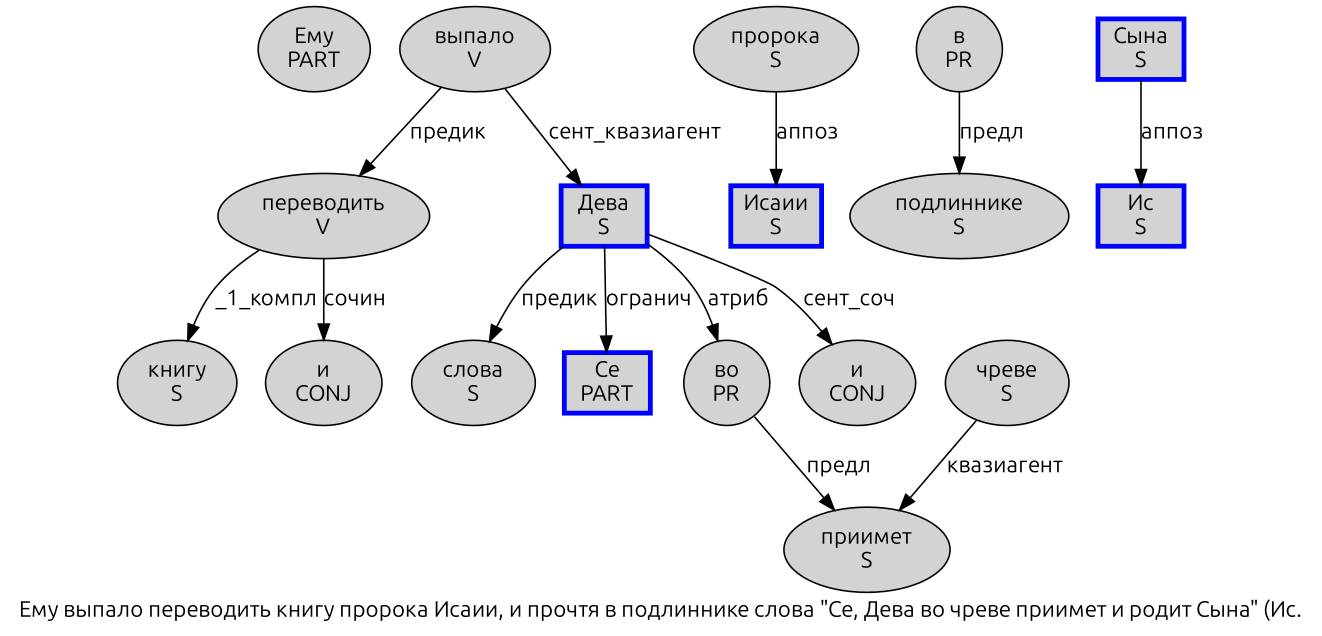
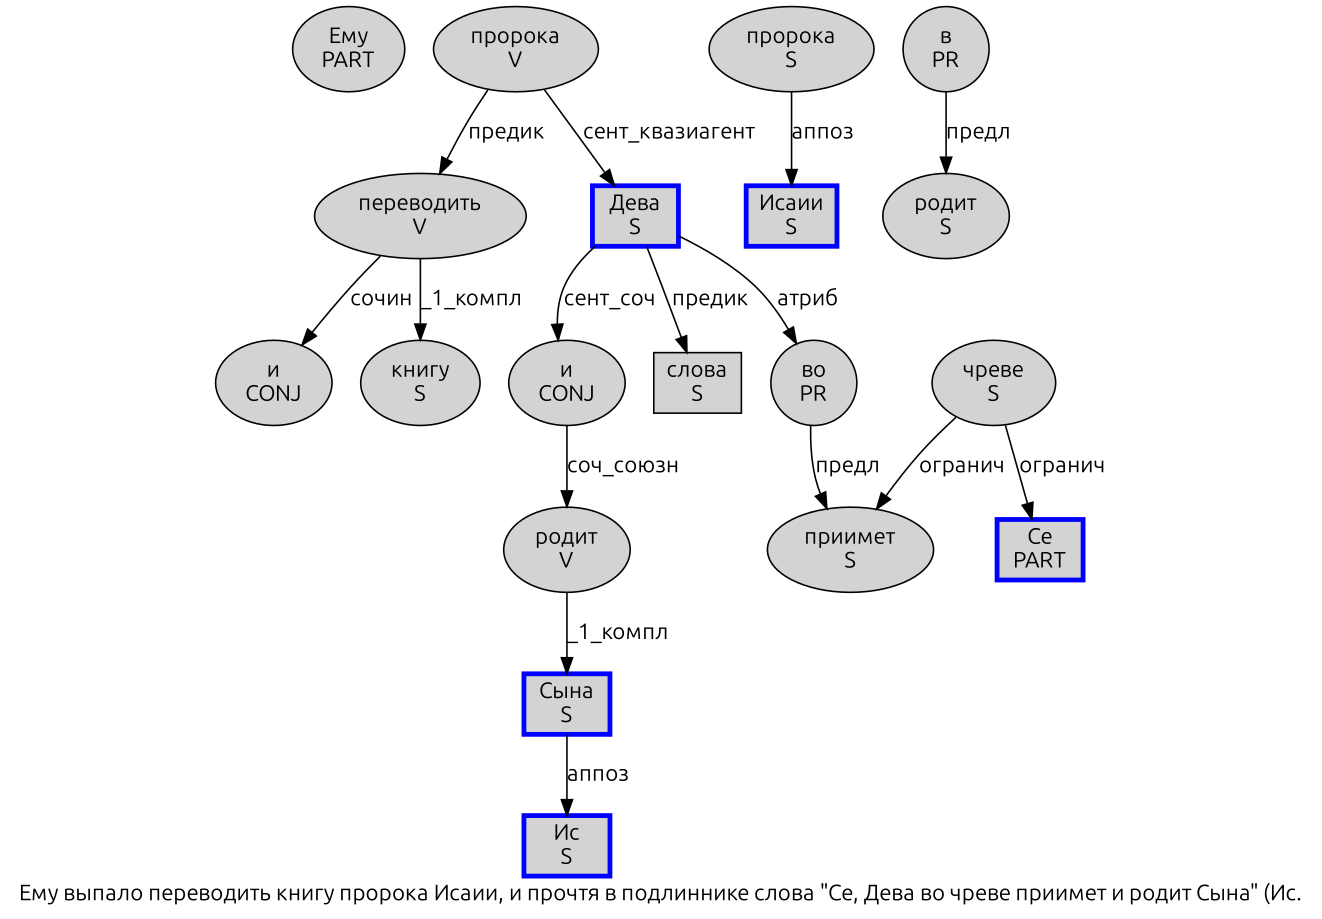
(475, 49) -> (516, 49)
(959, 216) -> (946, 216)
(605, 291) -> (1016, 464)
(474, 383) -> (698, 383)
(1005, 466) -> (963, 466)
none -> (567, 550)
